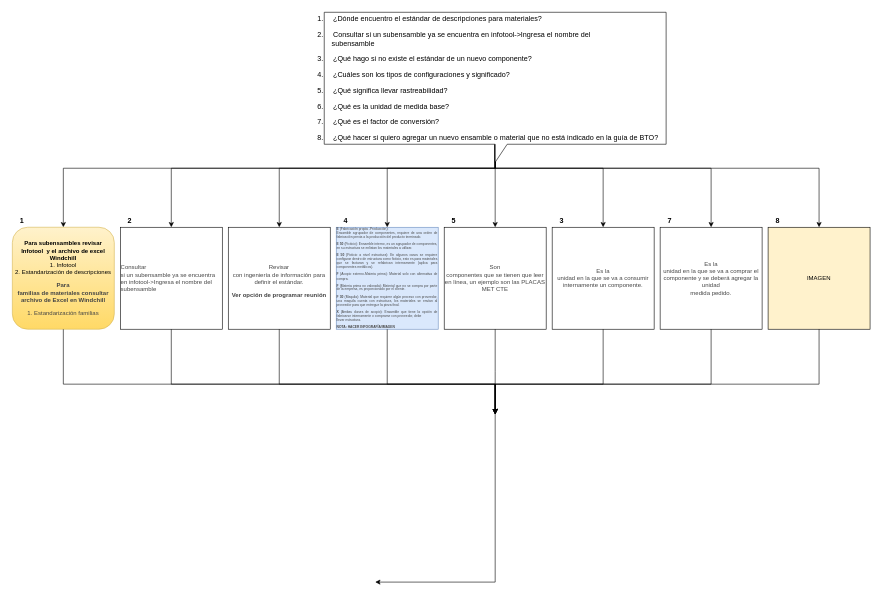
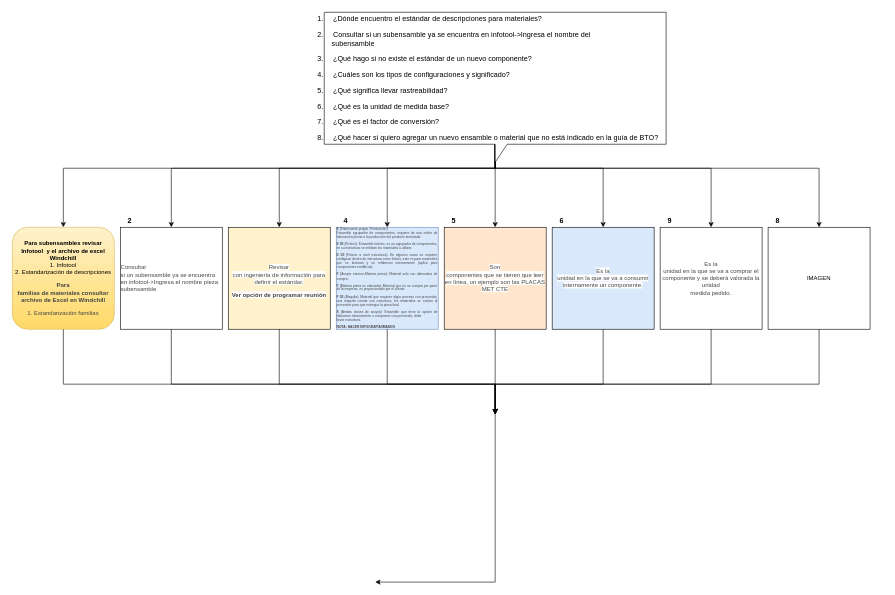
(22, 221) -> none
(562, 221) -> (562, 221)
(670, 221) -> (670, 221)
(171, 278) -> (171, 278)
(279, 278) -> (279, 278)
(495, 278) -> (495, 278)
(603, 278) -> (603, 278)
(711, 278) -> (711, 278)
(819, 278) -> (819, 278)
